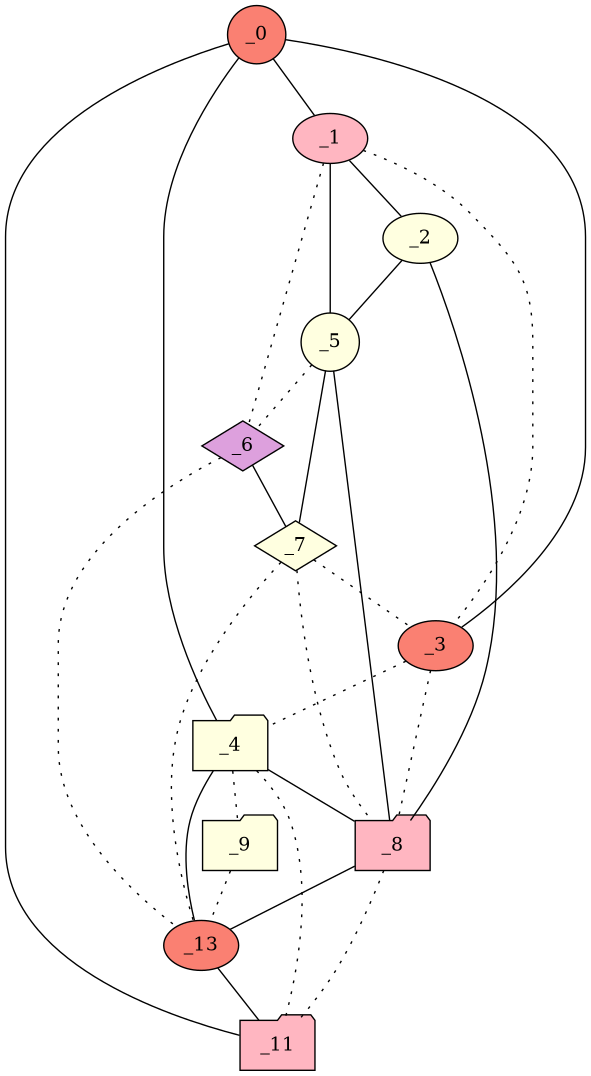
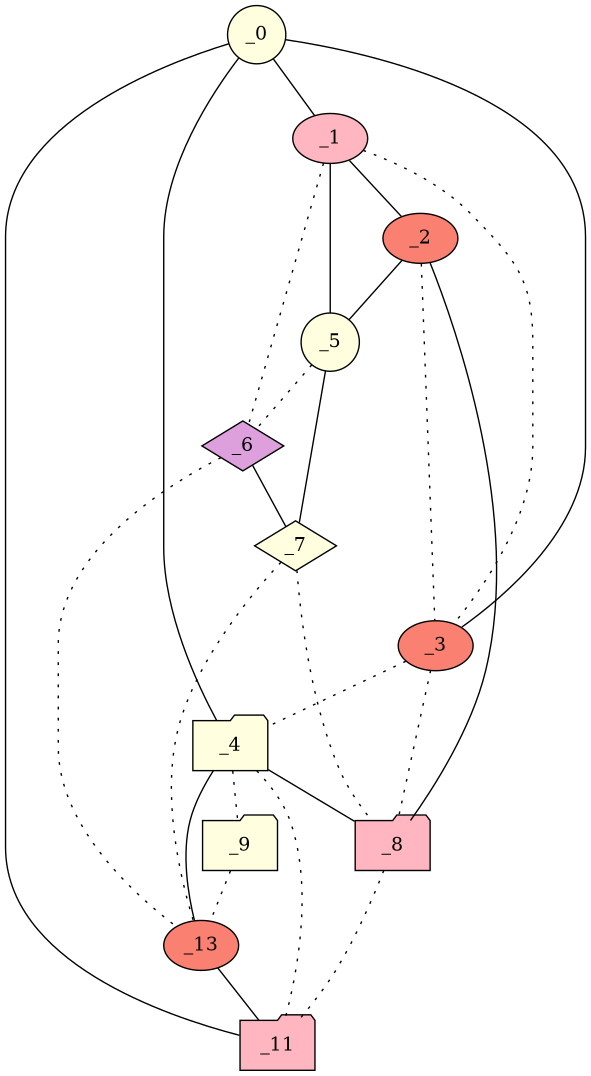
(257, 35) -> (257, 35)
(420, 238) -> (420, 238)
(372, 600) -> (428, 442)
(363, 607) -> none
(293, 898) -> none
